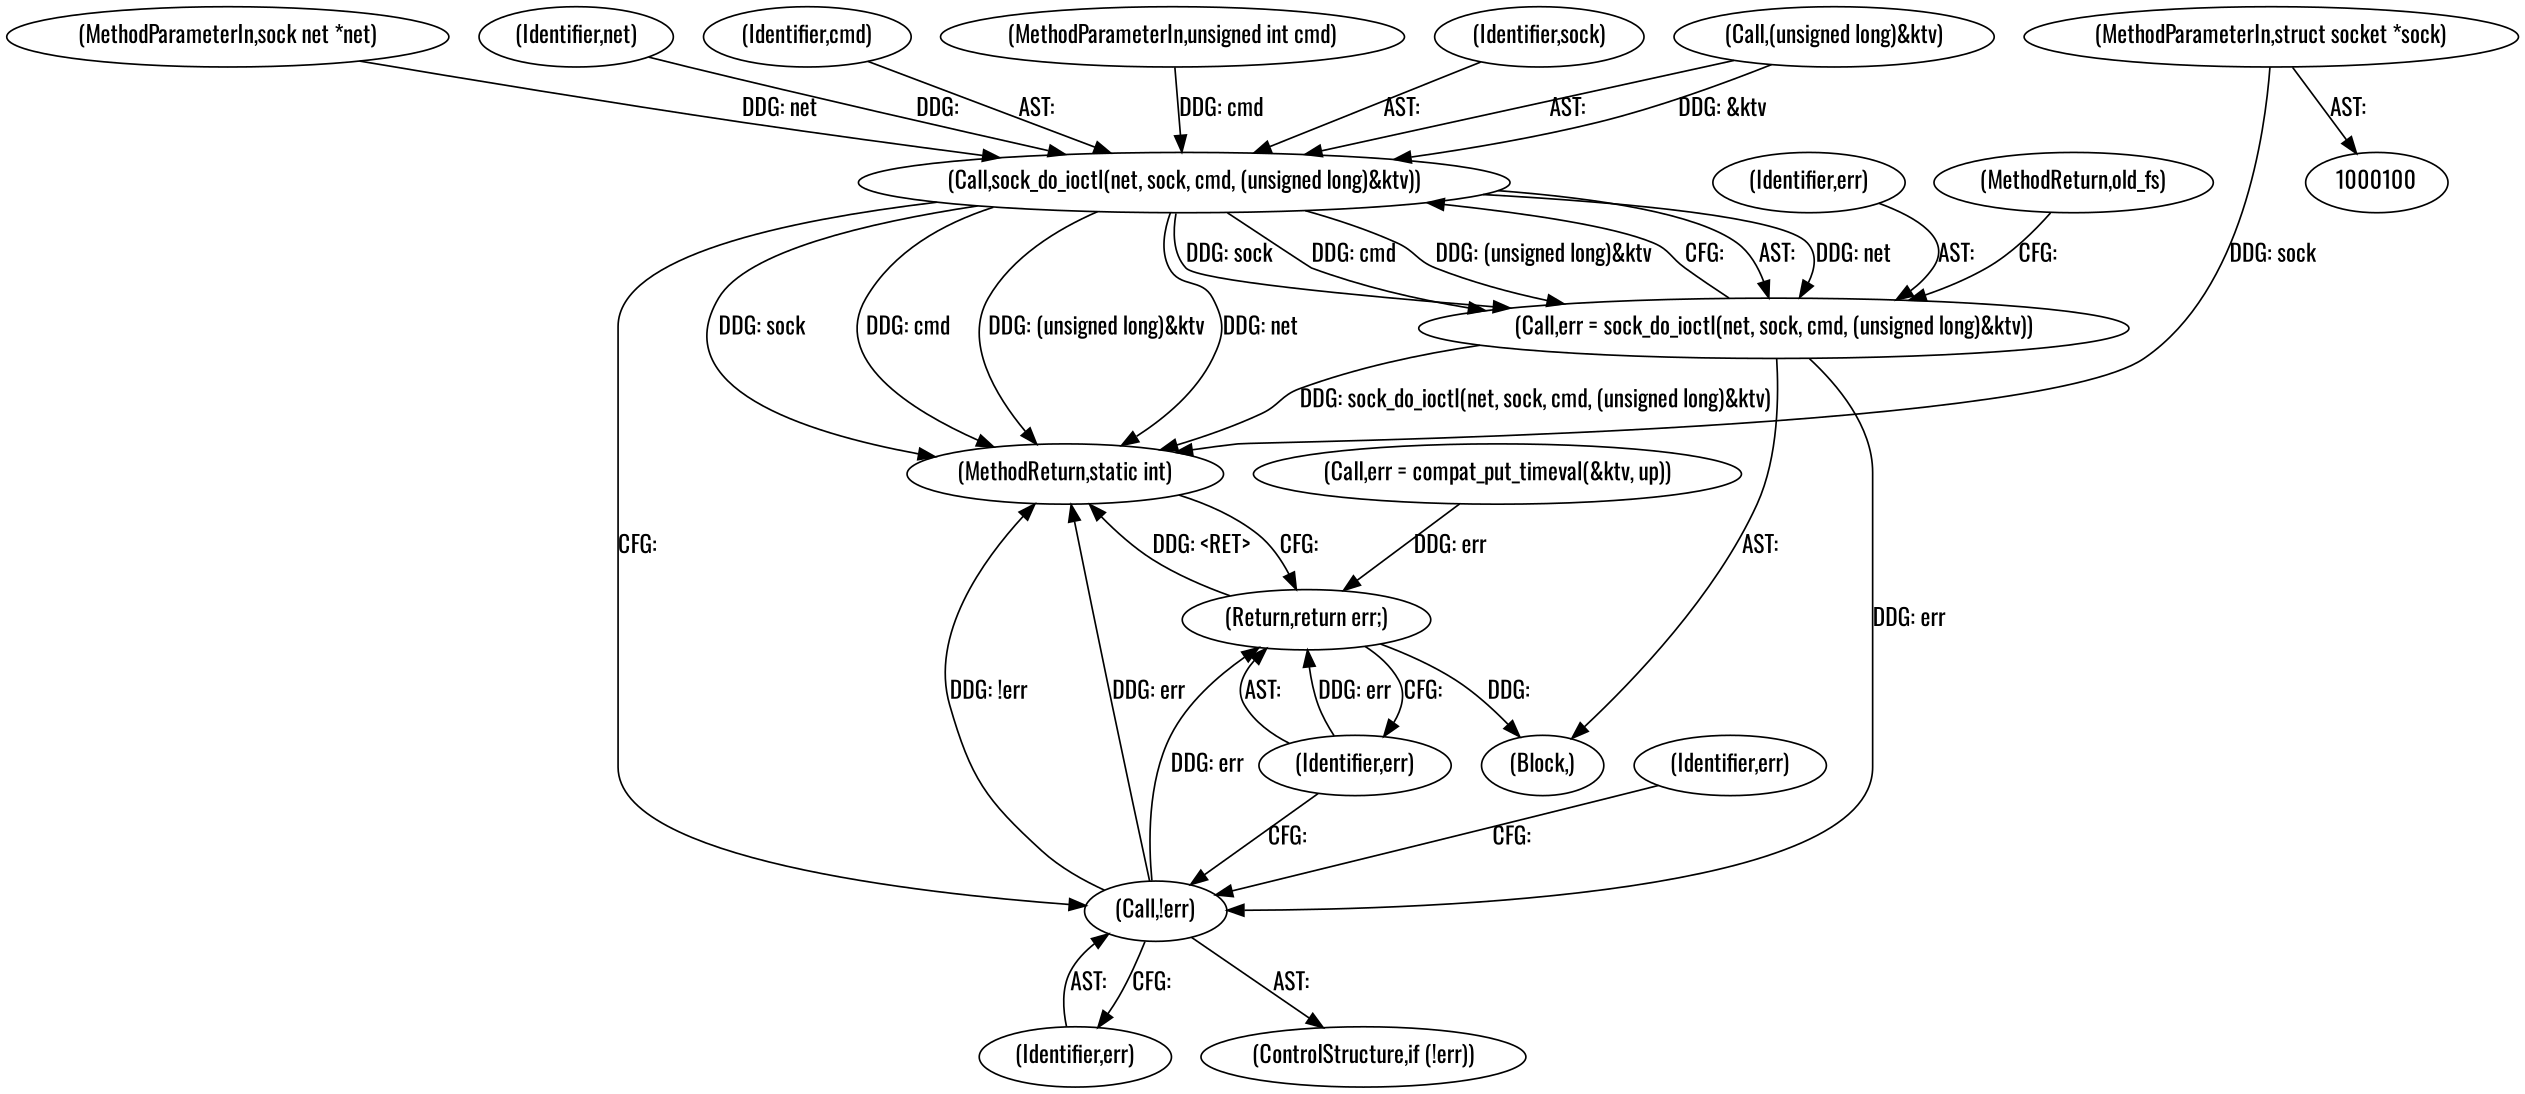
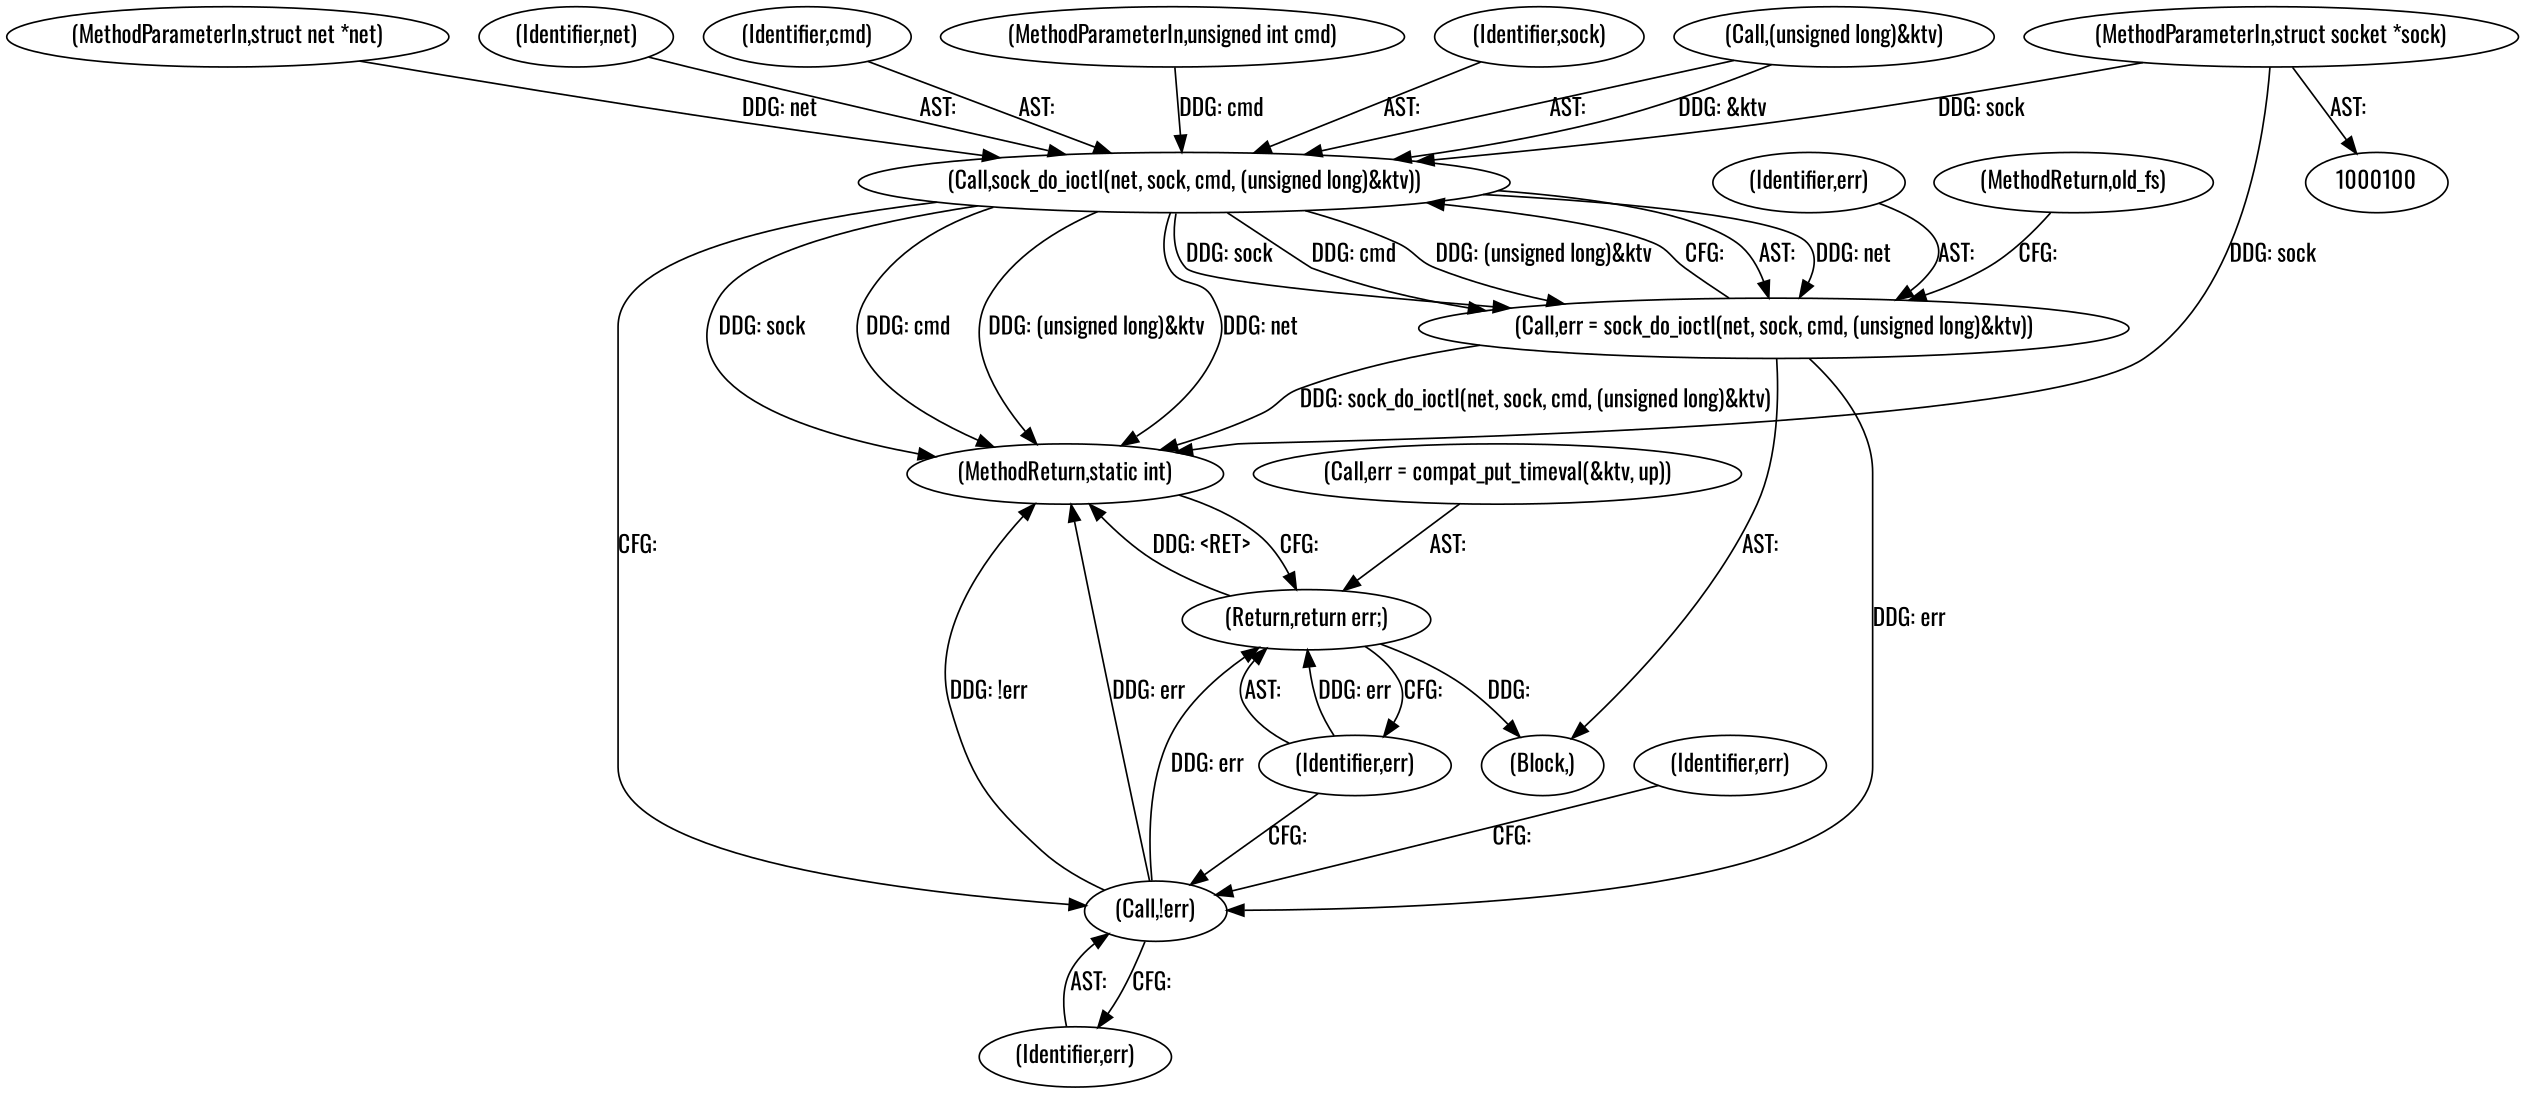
(228, 37) -> (228, 37)
(941, 110) -> (941, 110)
none -> (1790, 120)
(1451, 547) -> (1451, 547)
(1363, 1057) -> none
